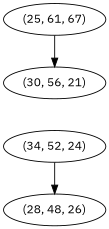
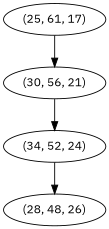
(55, 19) -> (55, 19)
none -> (55, 110)
